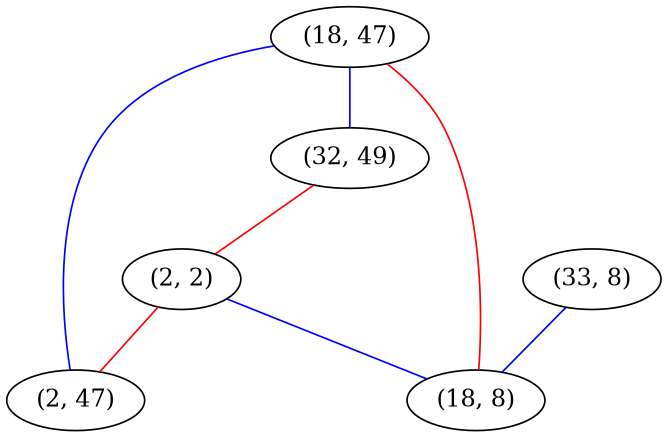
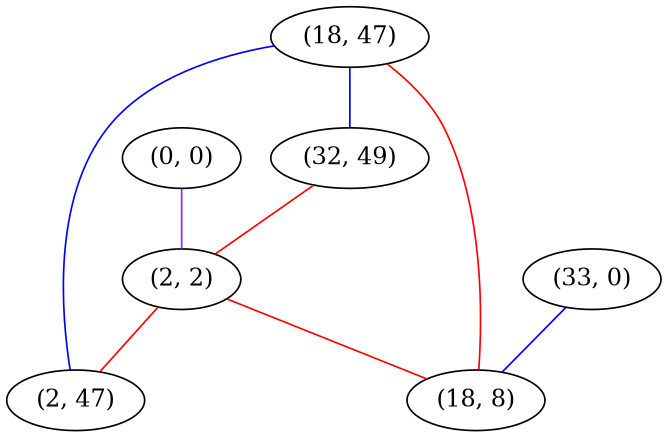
none -> (182, 158)
(592, 279) -> (592, 279)
(327, 339) -> (327, 339)
